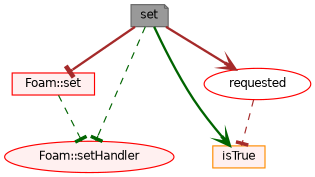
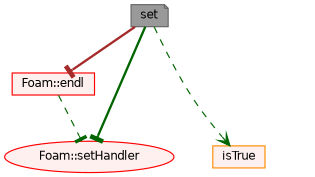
(122, 81) -> (122, 81)
(53, 84) -> (53, 84)
(184, 84) -> (184, 84)
(257, 84) -> none
